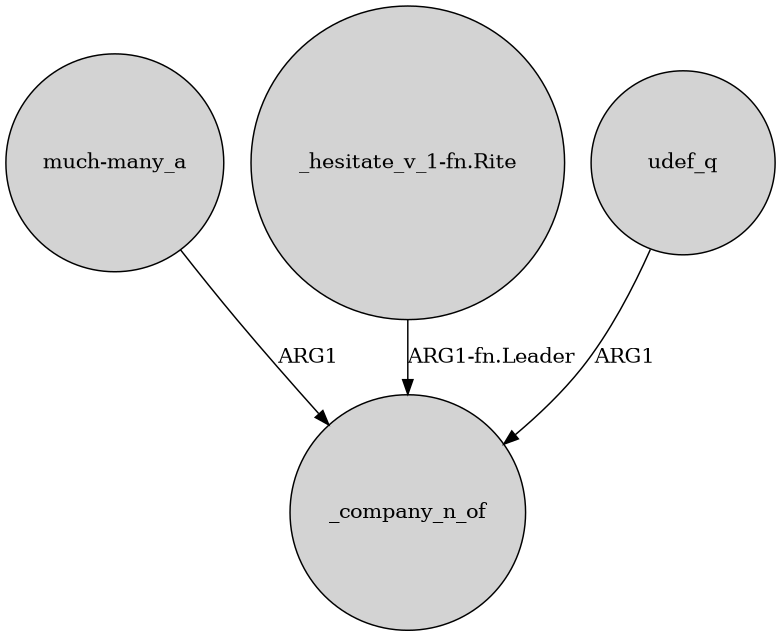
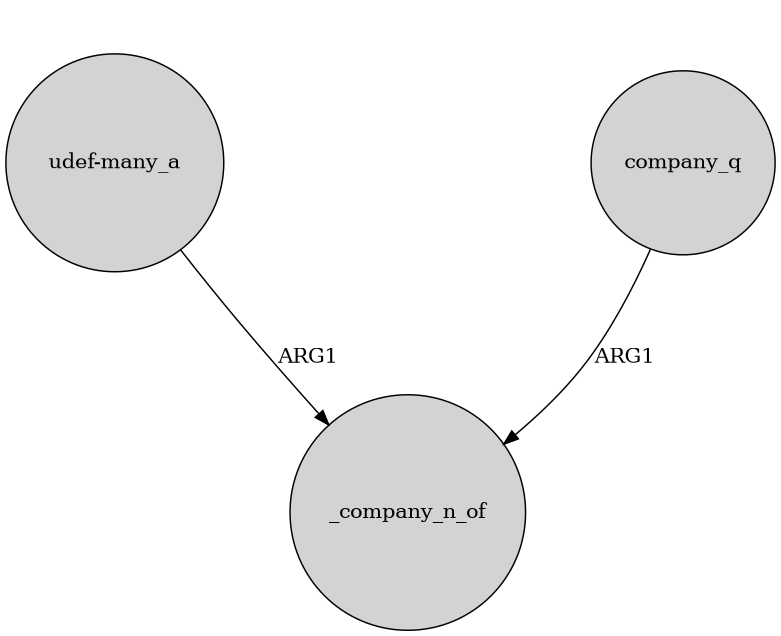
(115, 163) -> (115, 163)
(408, 163) -> none
(683, 163) -> (683, 163)
